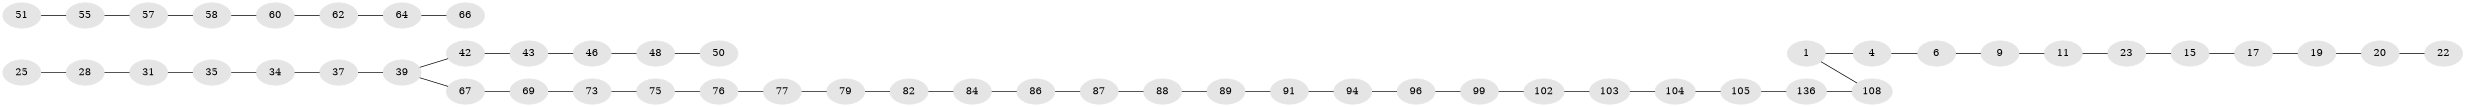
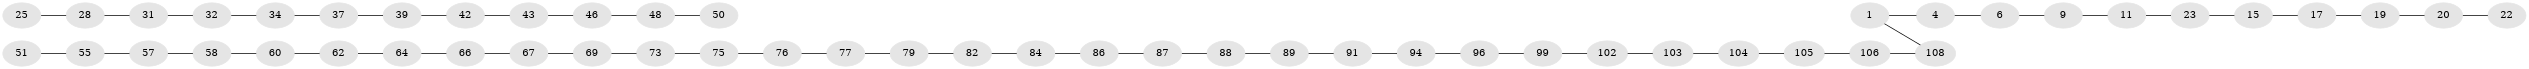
(212, 73) -> (212, 15)
(434, 82) -> (497, 54)
(1806, 92) -> (1870, 54)
